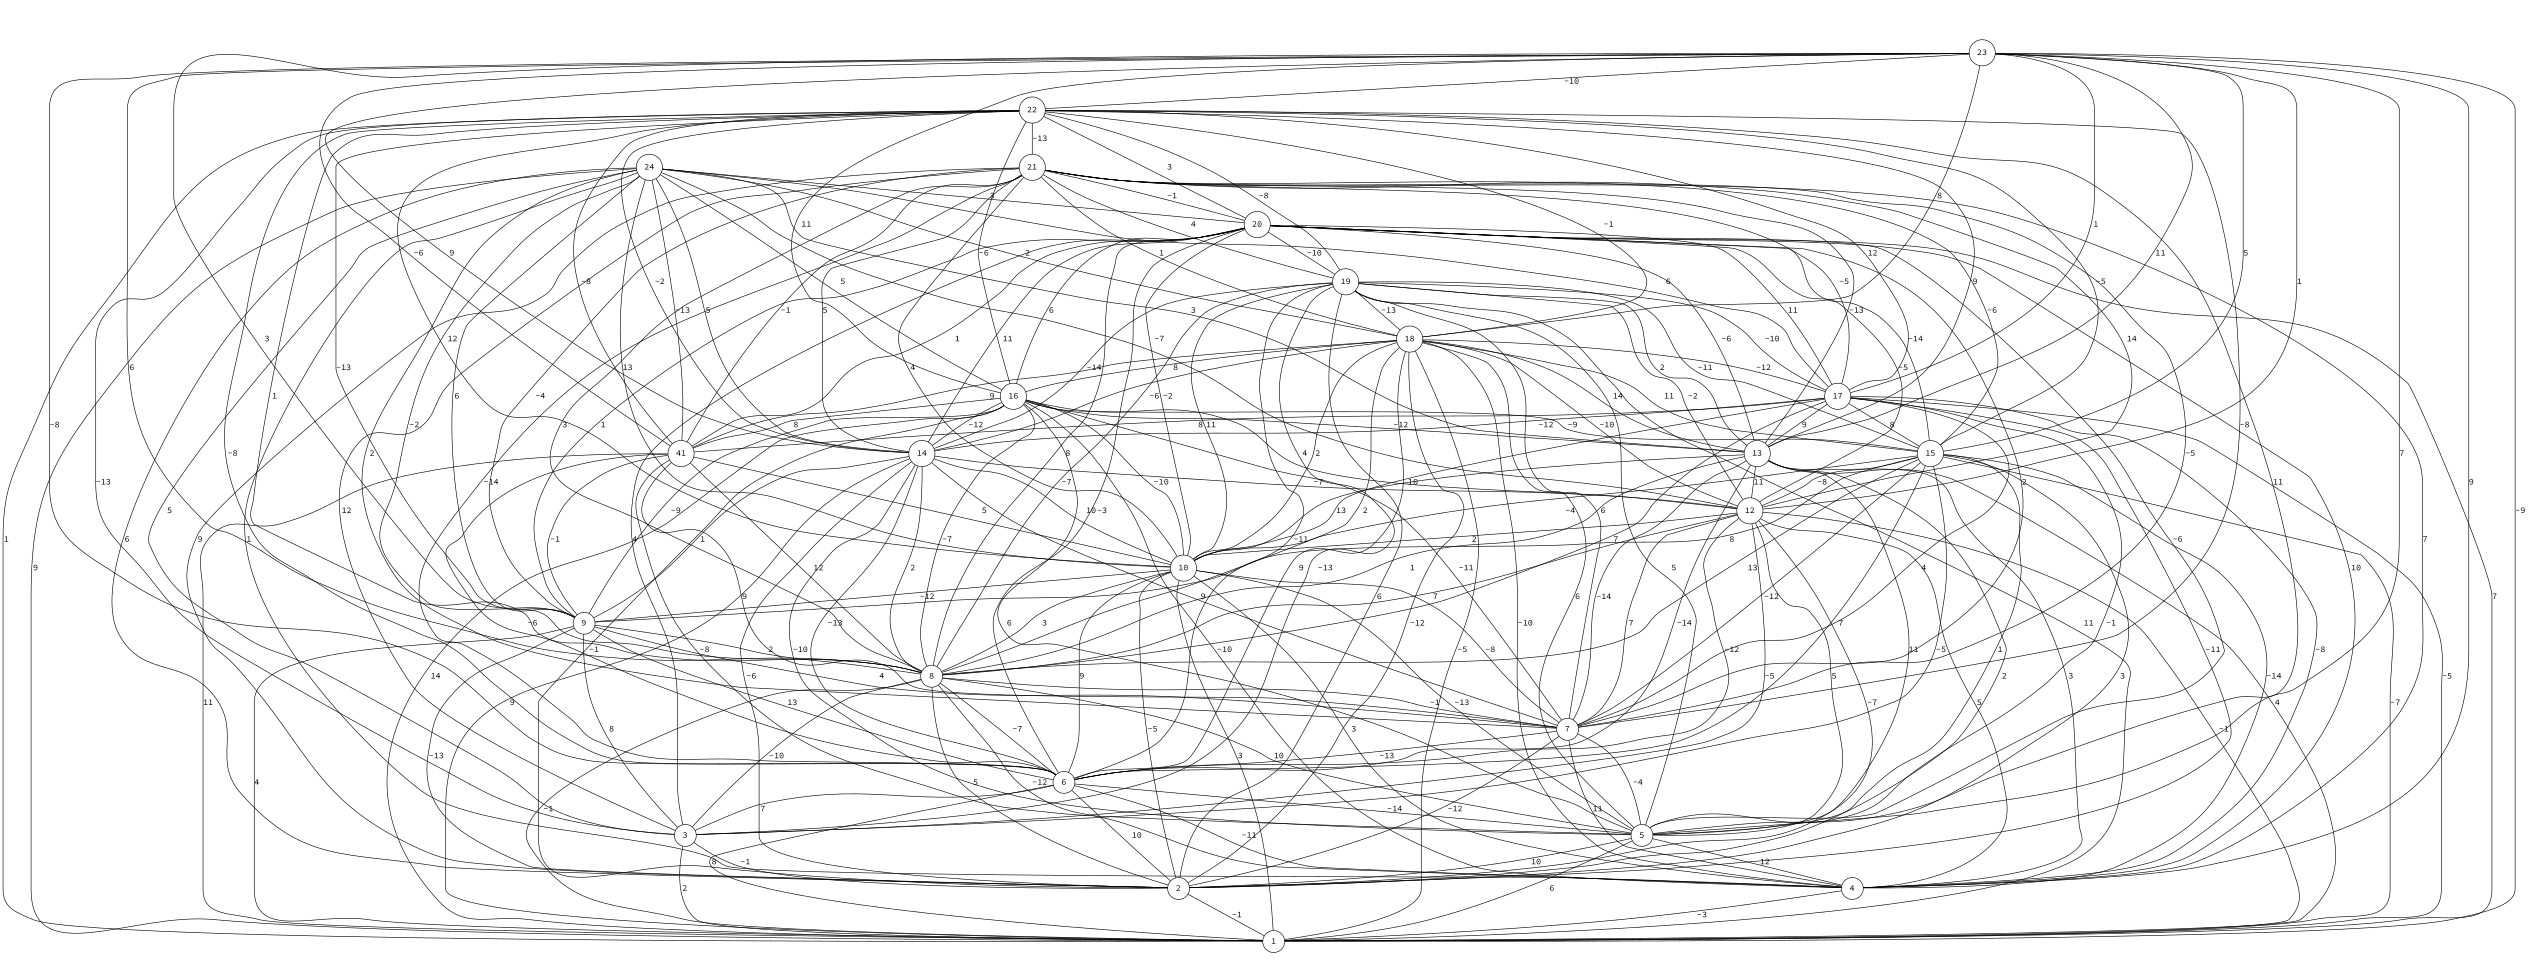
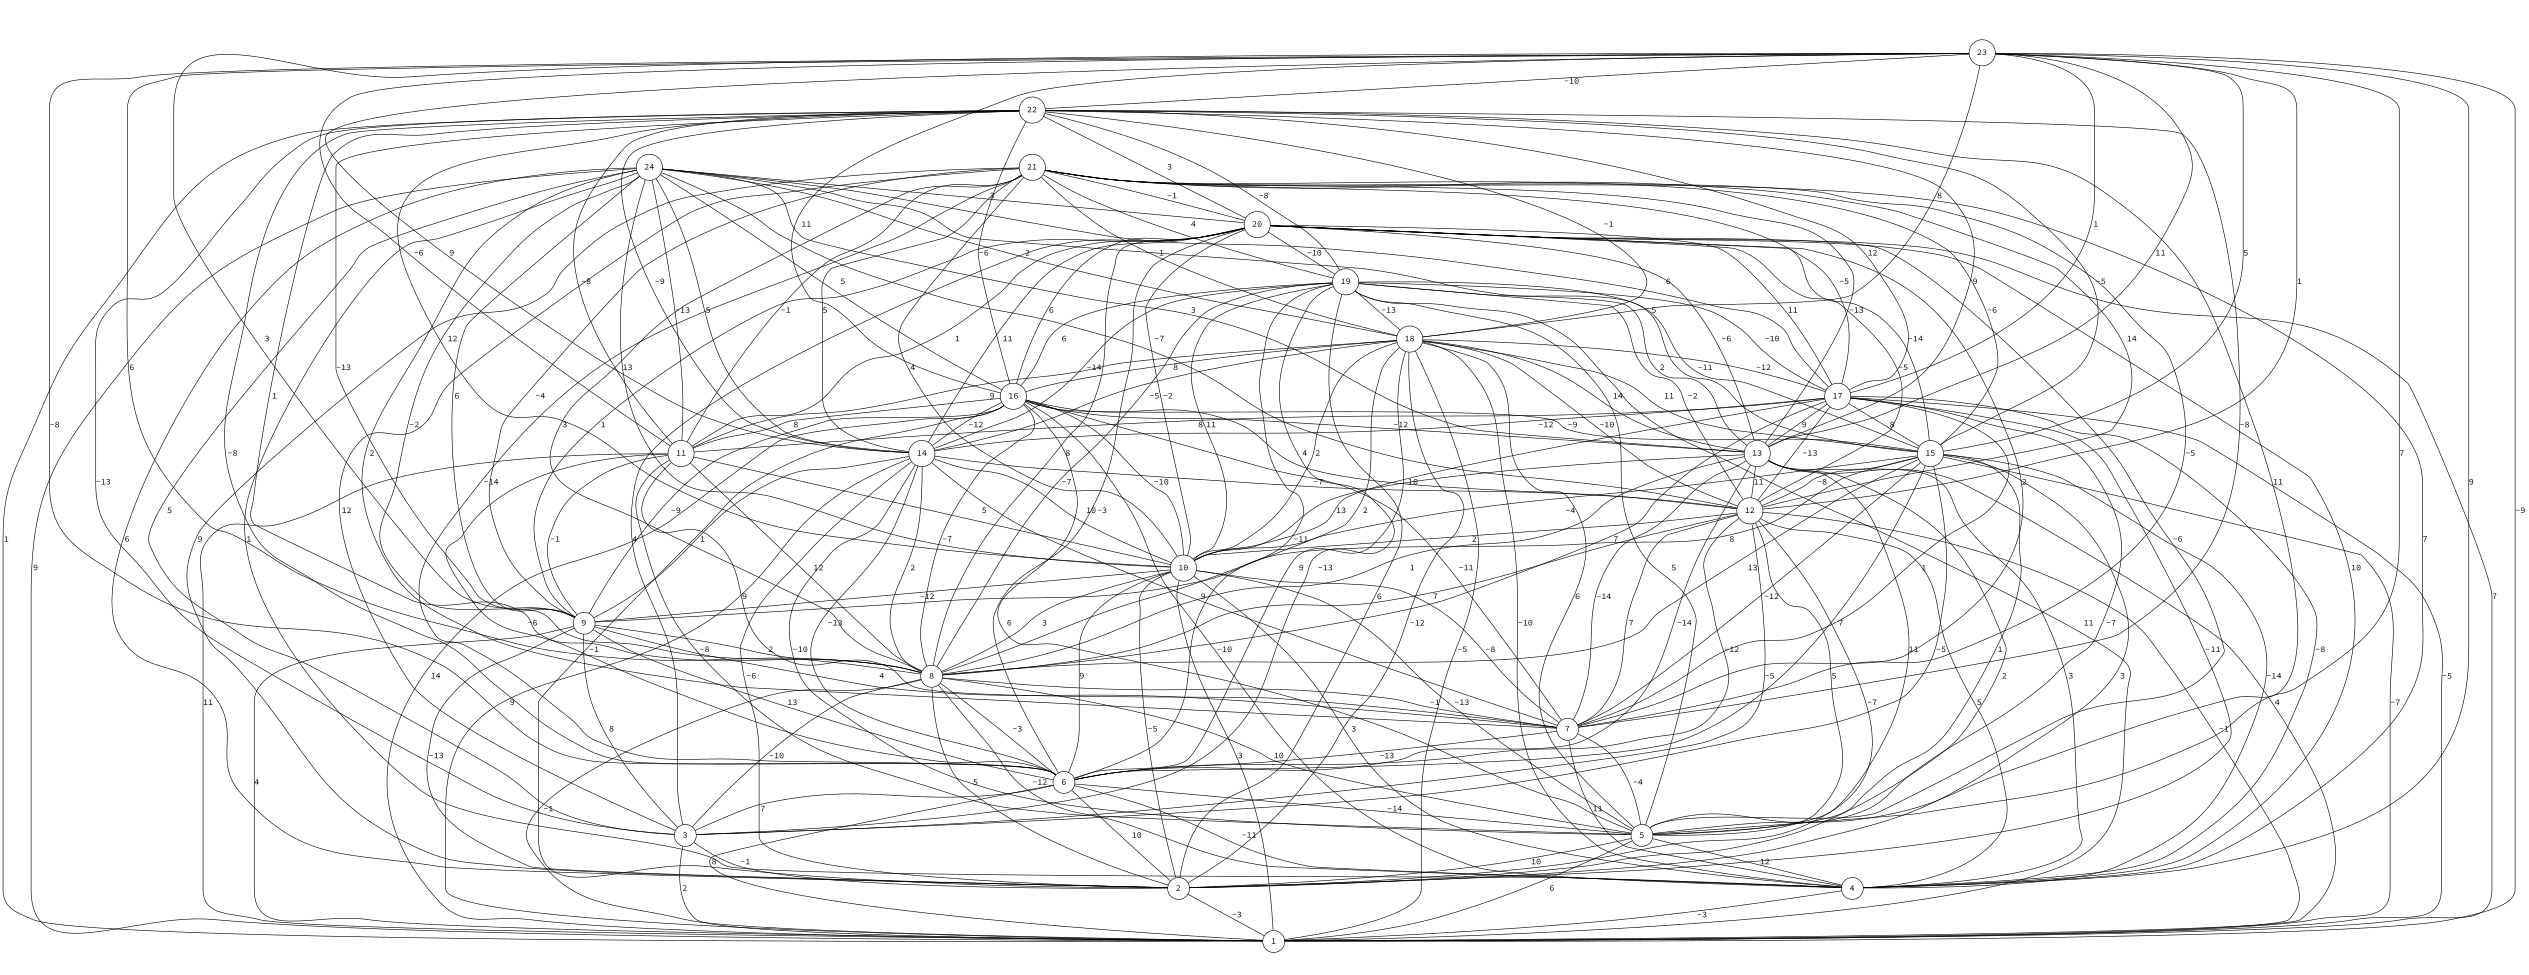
(1032, 139) -> none
none -> (1348, 267)
(660, 282) -> (660, 282)
(1155, 396) -> (1155, 396)
(681, 454) -> (681, 454)
none -> (1794, 454)
(1533, 473) -> (1159, 298)
(1924, 568) -> (1924, 568)
(2111, 623) -> (2111, 623)
(1017, 729) -> (1017, 729)
(1383, 832) -> none
(1237, 915) -> (1237, 915)
